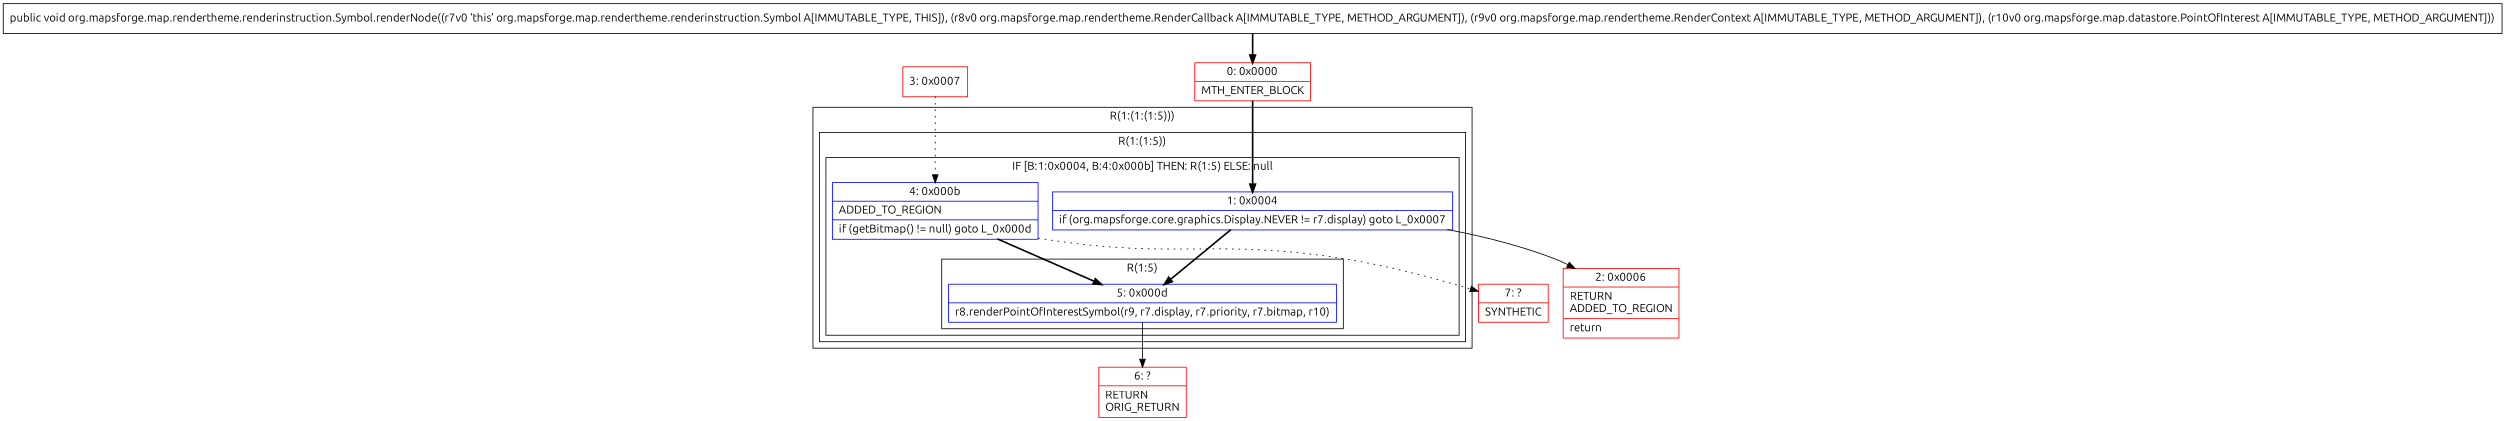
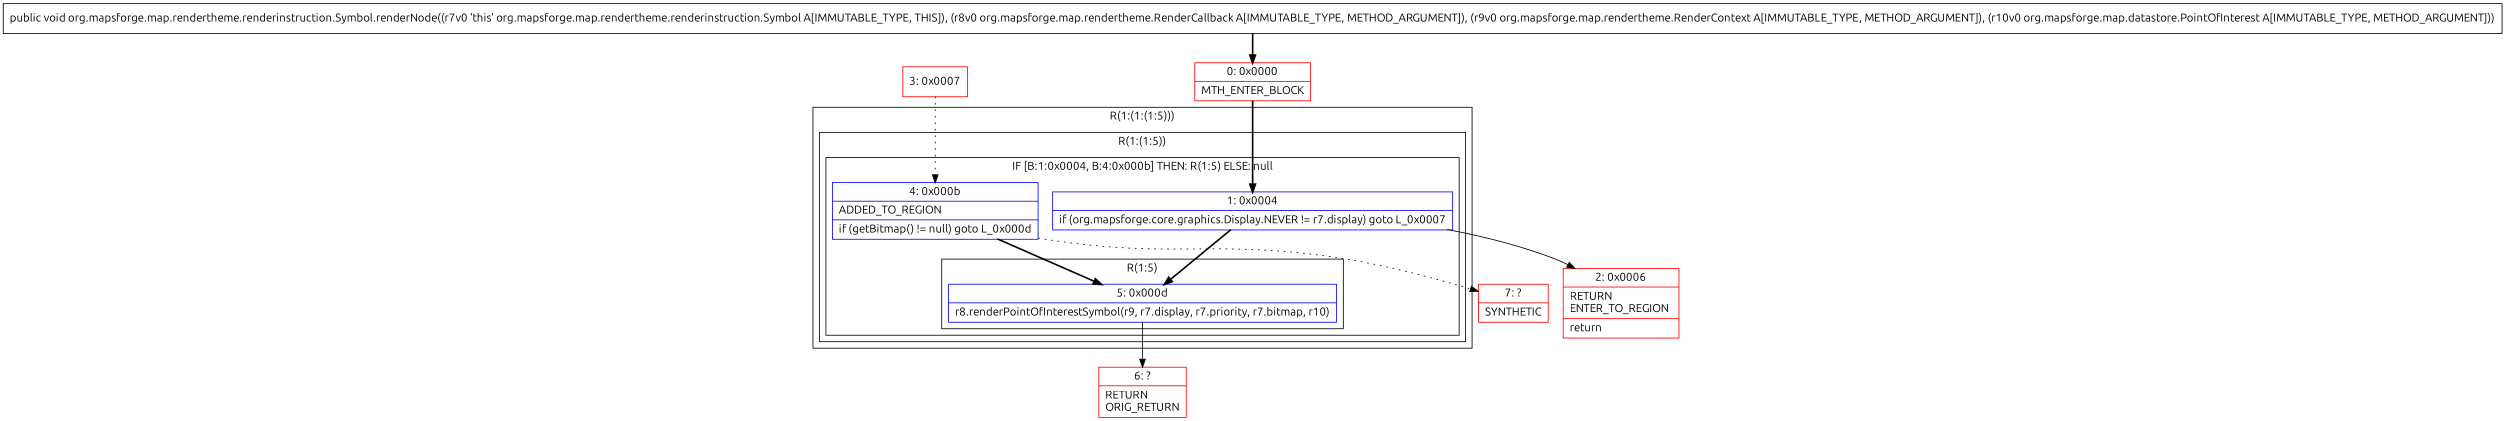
(1621, 309) -> (1619, 309)
